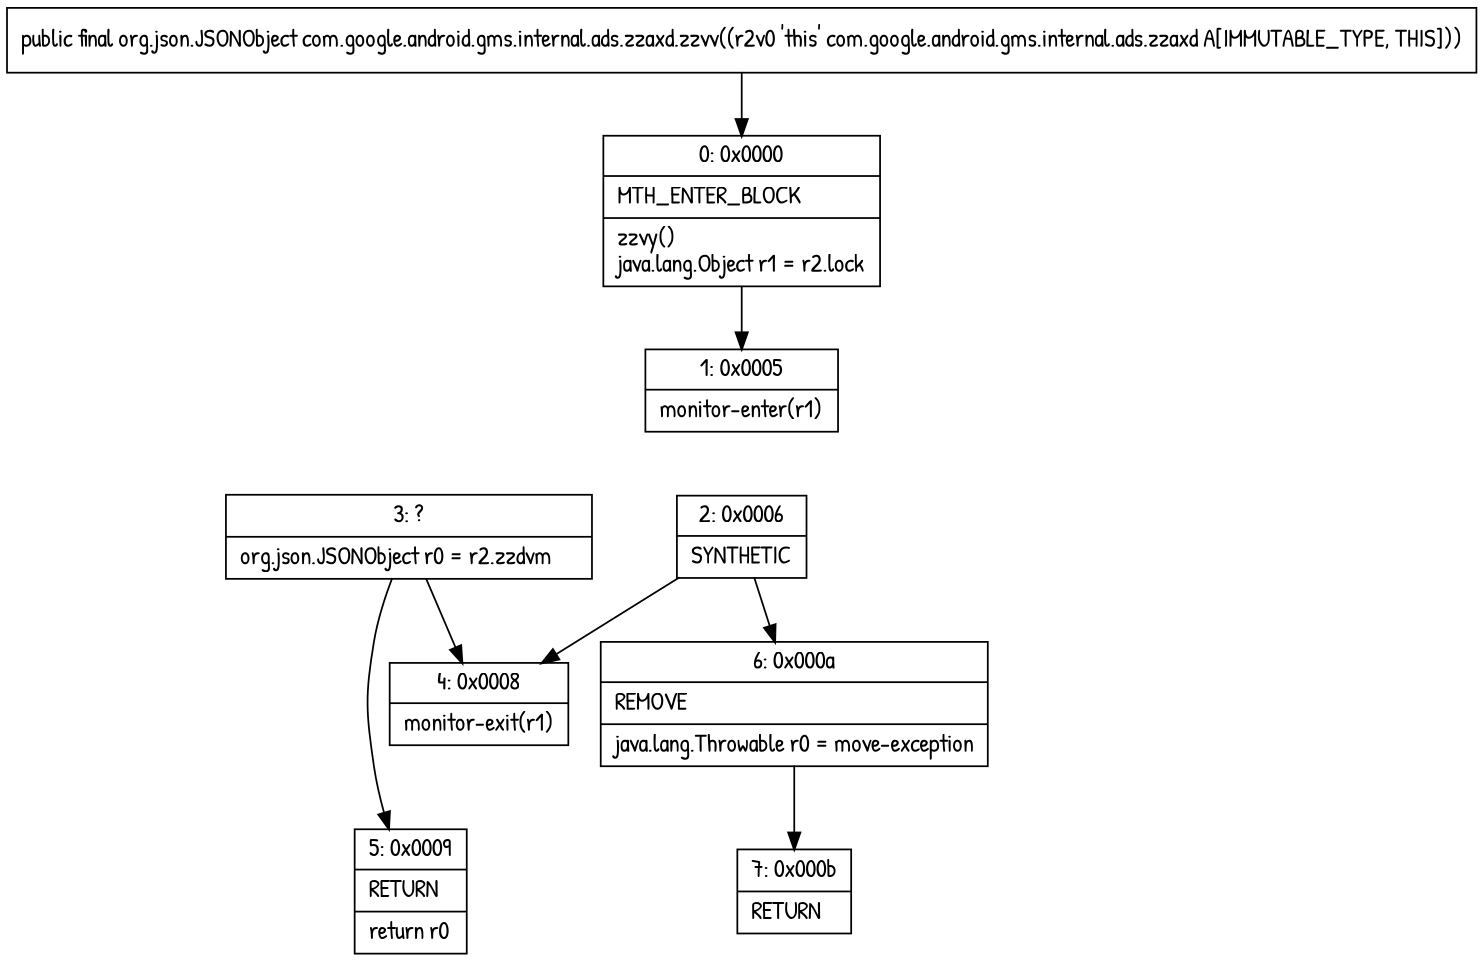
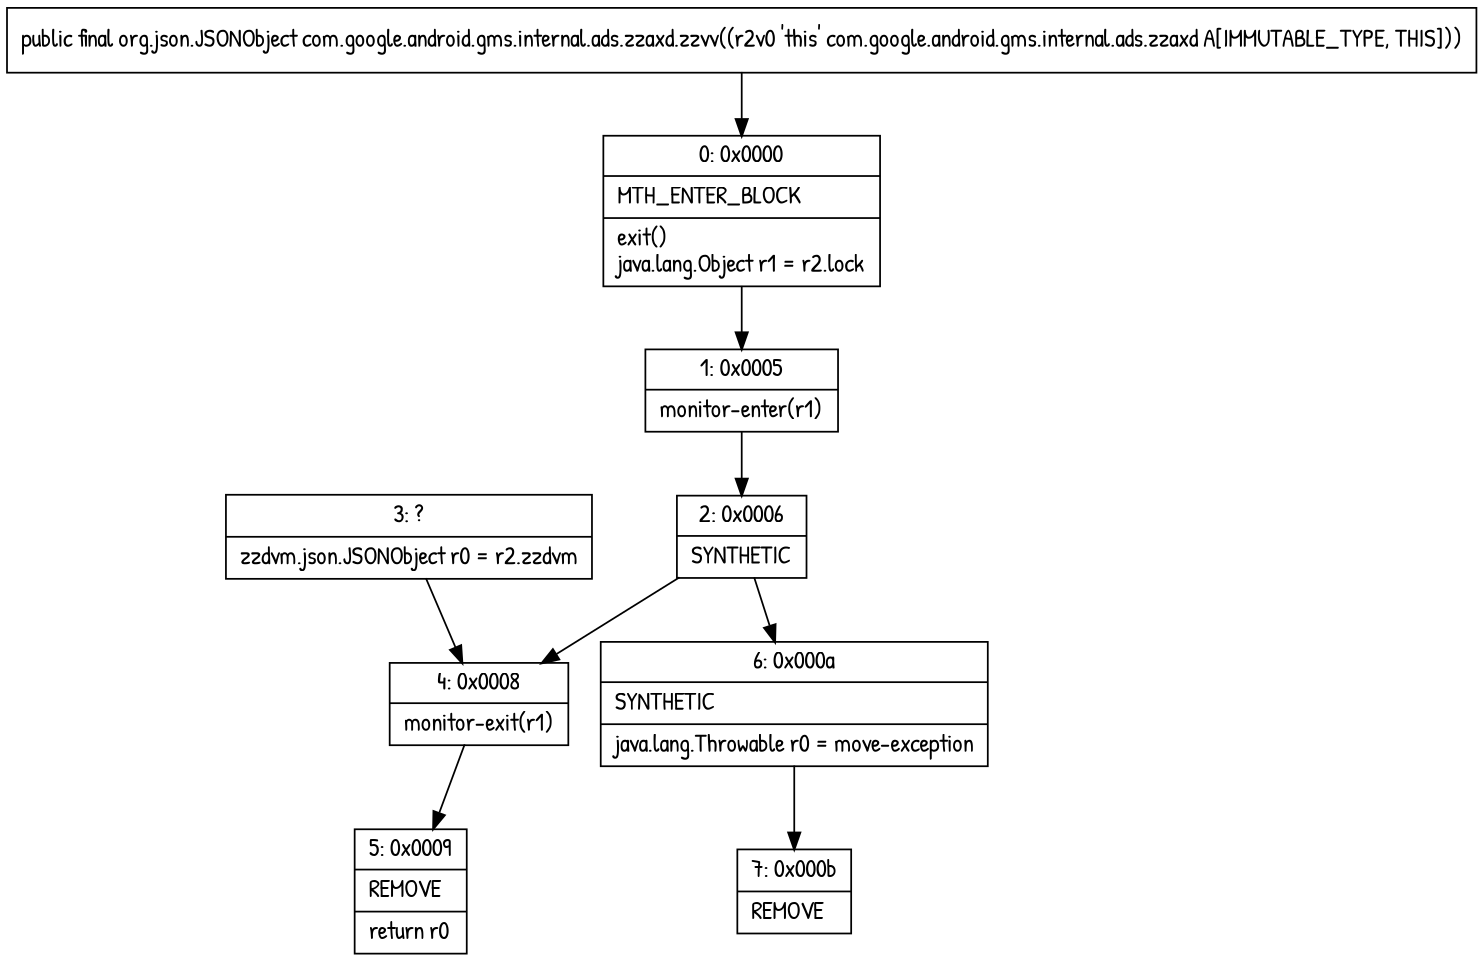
(647, 238) -> (643, 238)
none -> (742, 455)
(396, 557) -> (409, 557)
(368, 694) -> (452, 779)
(652, 702) -> (666, 702)
(404, 890) -> (405, 890)
(786, 912) -> (788, 912)
